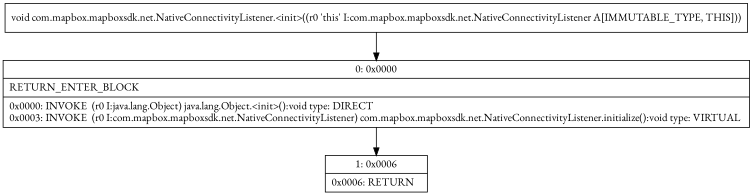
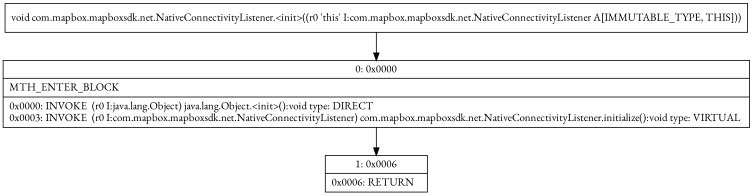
(74, 87) -> (65, 87)
